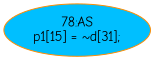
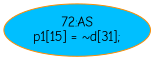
(77, 30) -> (77, 30)
